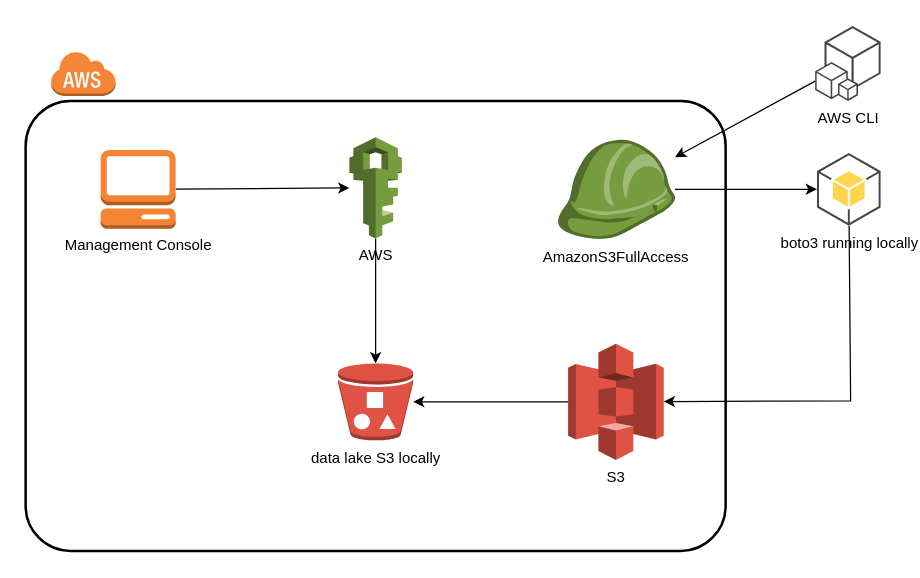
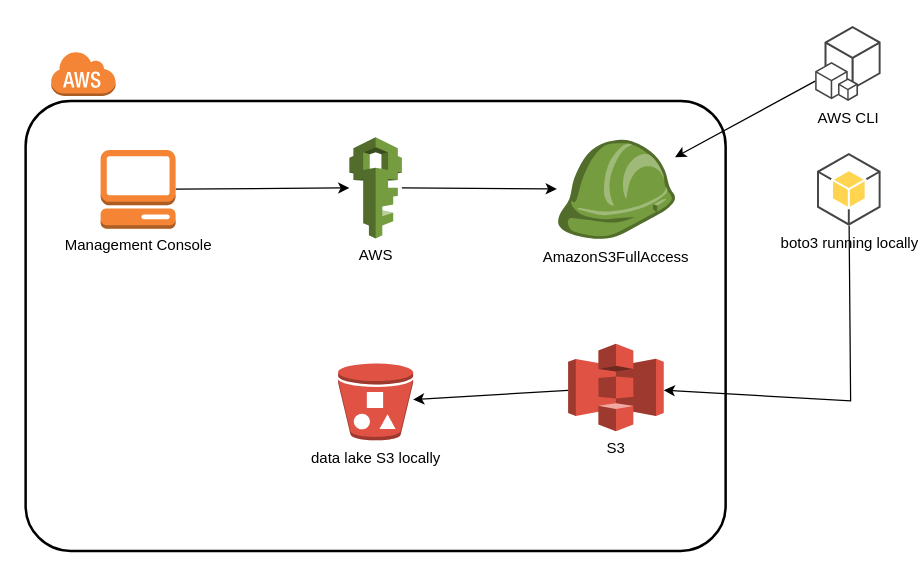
(742, 189) -> none
(376, 296) -> (475, 188)
(616, 402) -> (616, 387)
